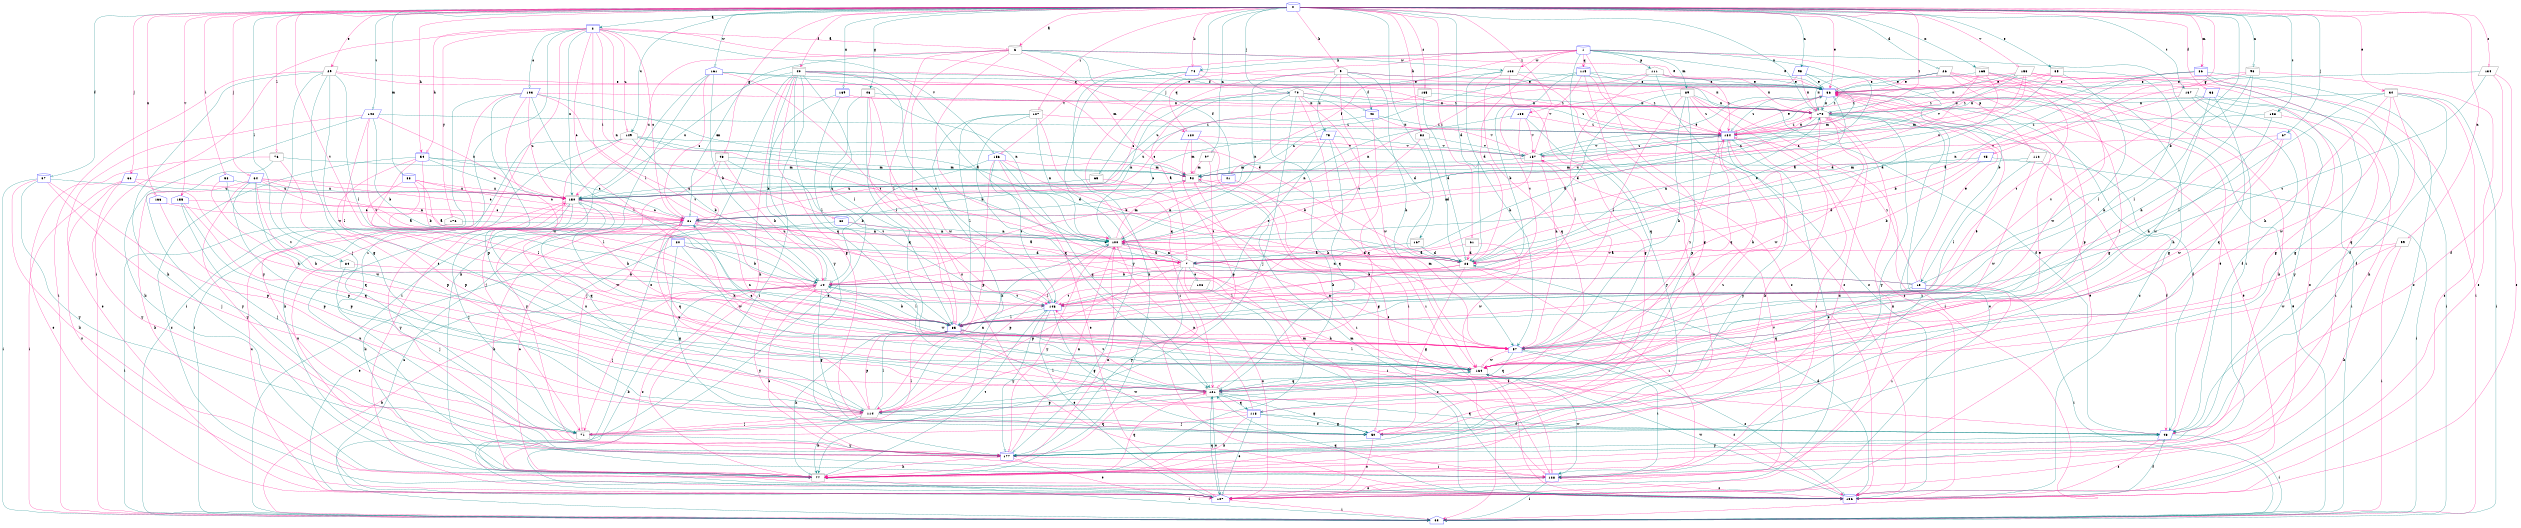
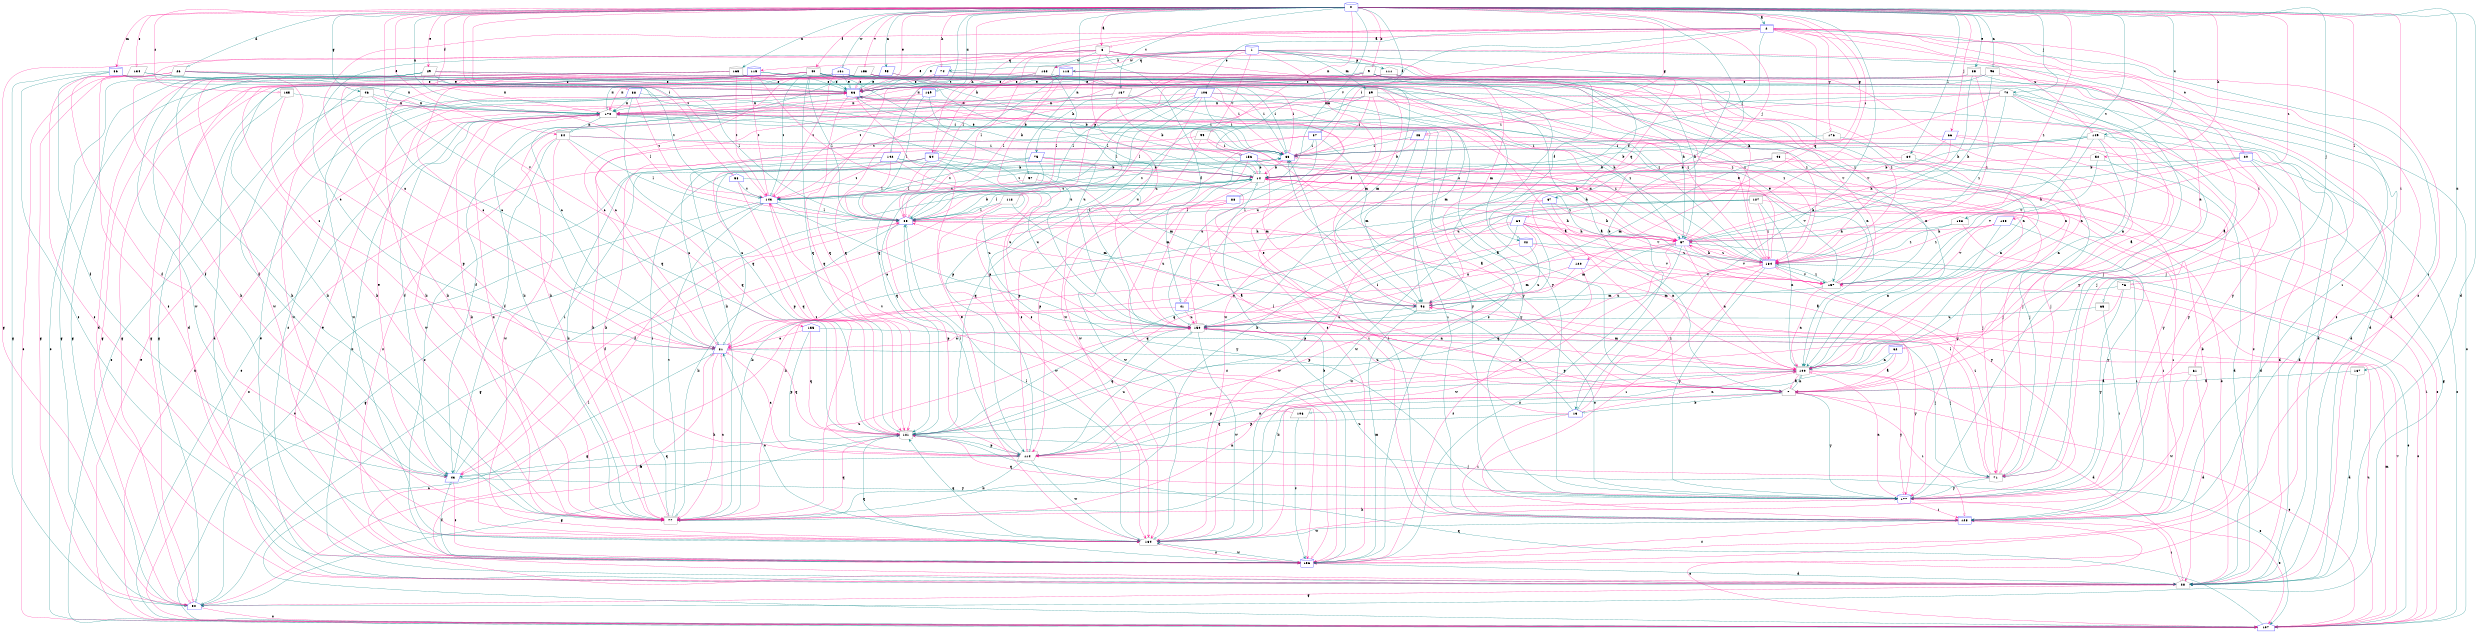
(1341, 71) -> (1369, 71)
(2094, 104) -> (587, 124)
(822, 172) -> (2200, 204)
(158, 200) -> none
(1339, 312) -> (2122, 475)
(1231, 399) -> (877, 232)
